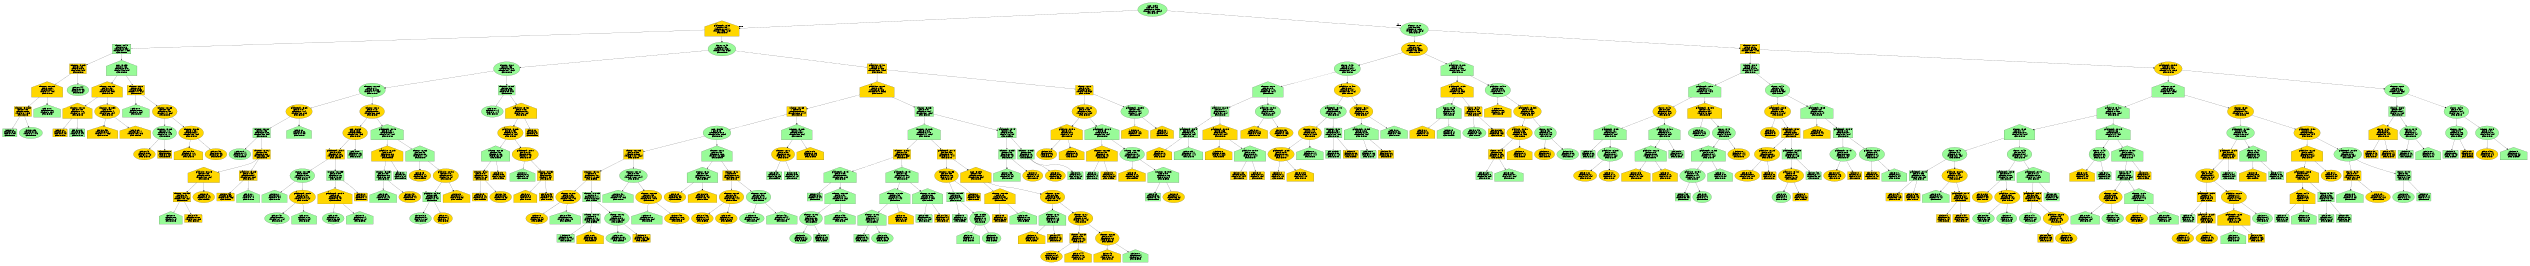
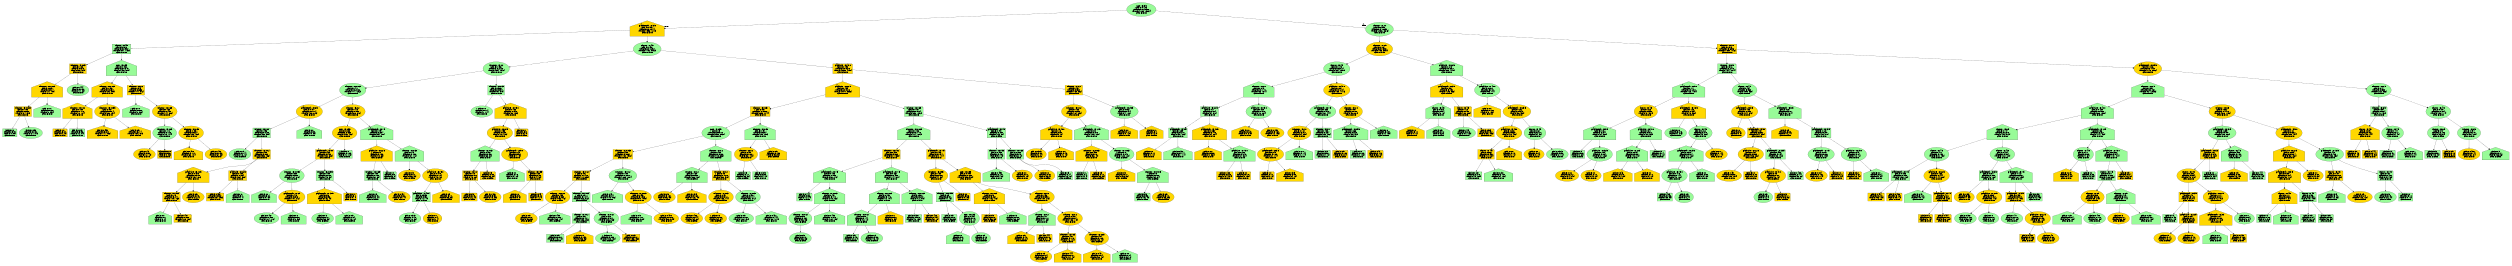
(821, 238) -> none
(1107, 257) -> (1097, 257)
